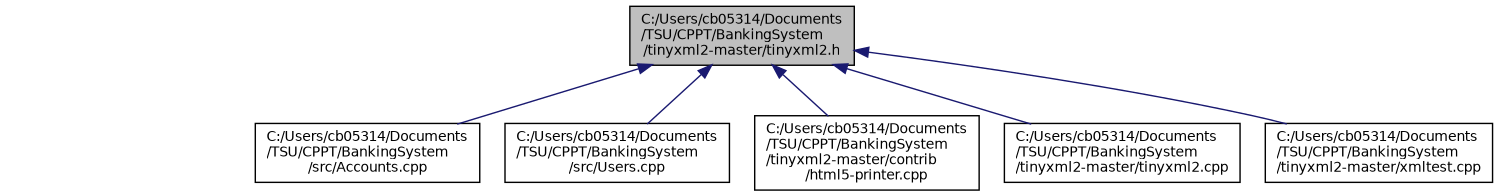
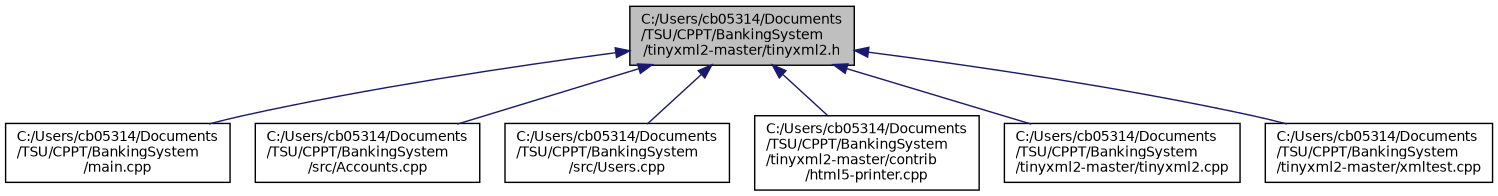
none -> (118, 153)
